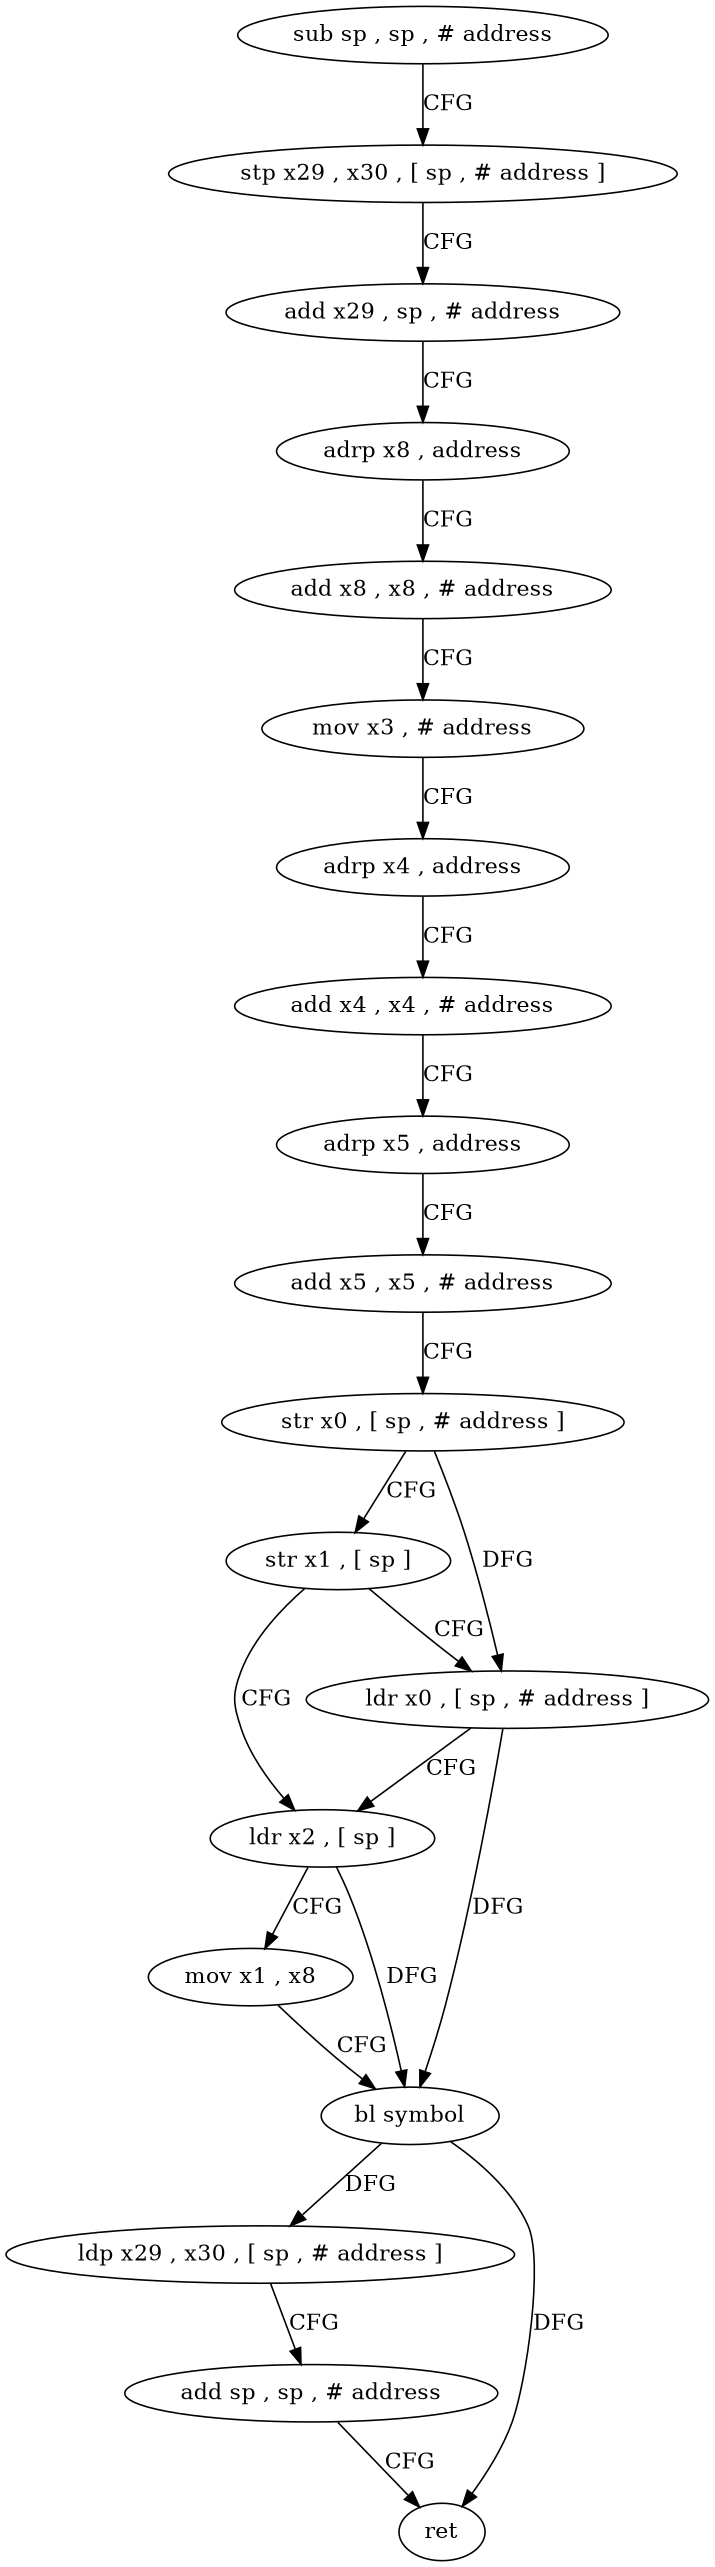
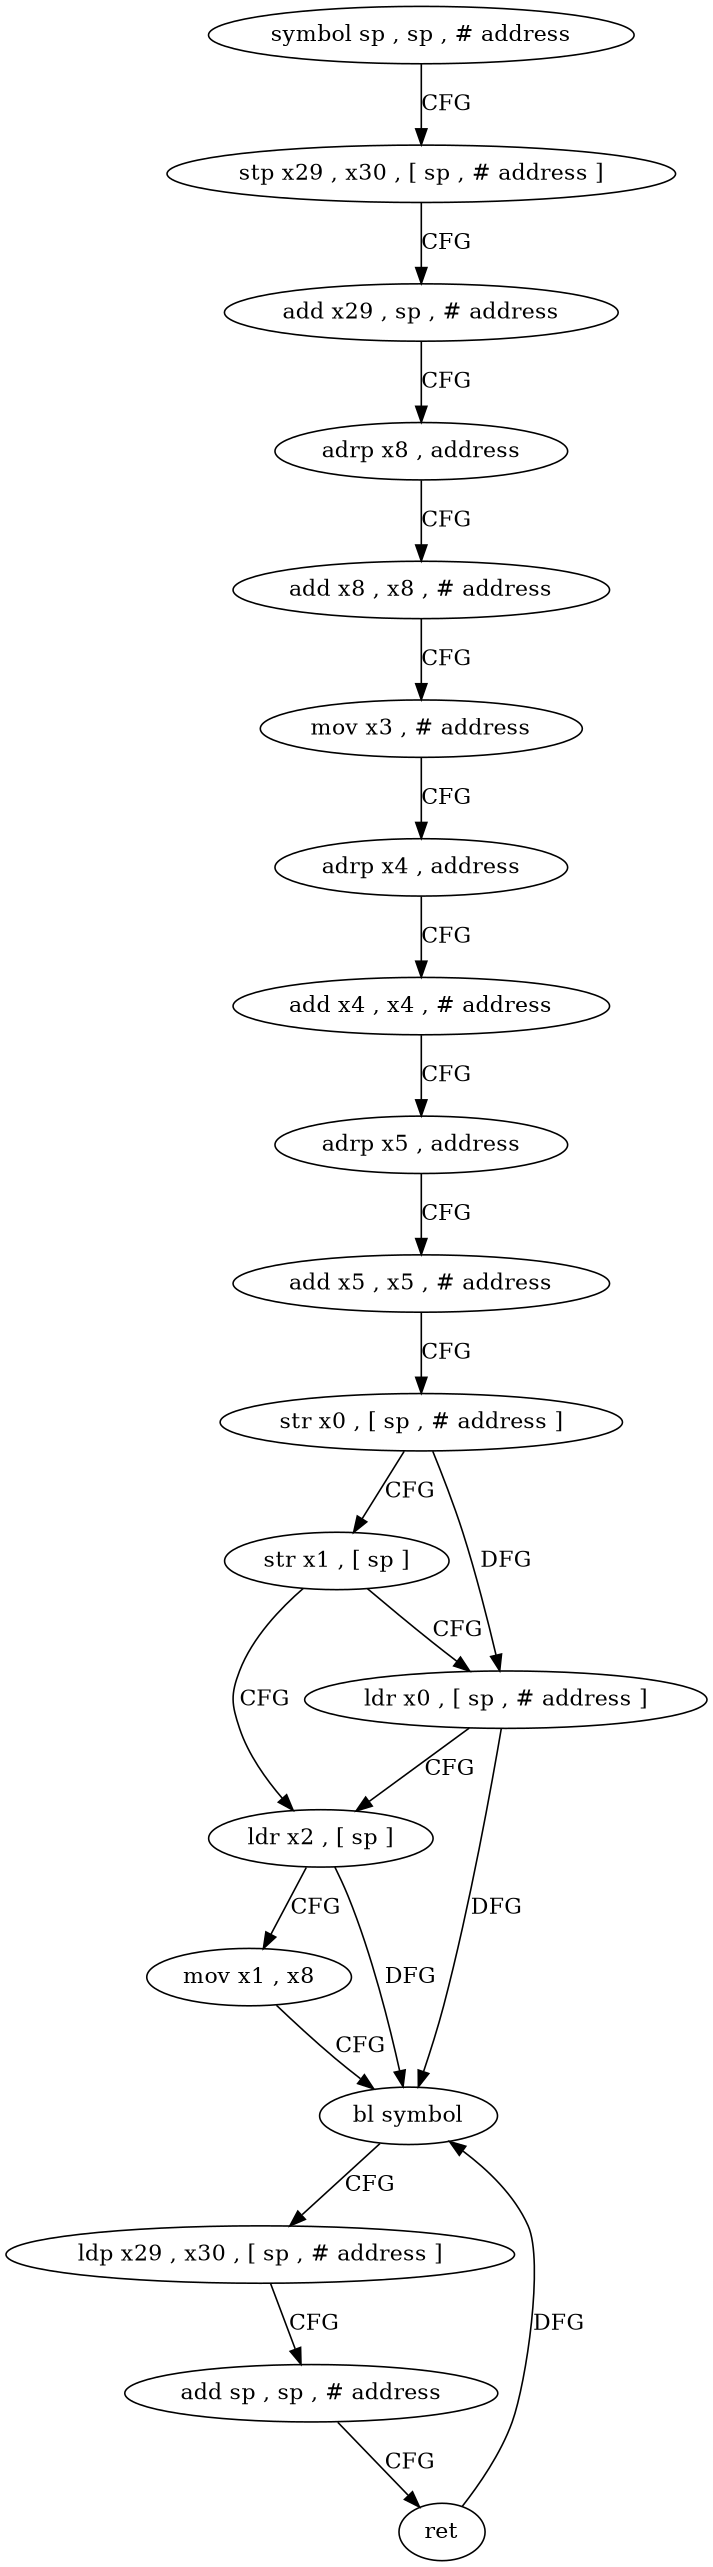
(423, 35) -> (421, 35)
(371, 2185) -> (370, 2185)
(533, 2308) -> (531, 2324)
